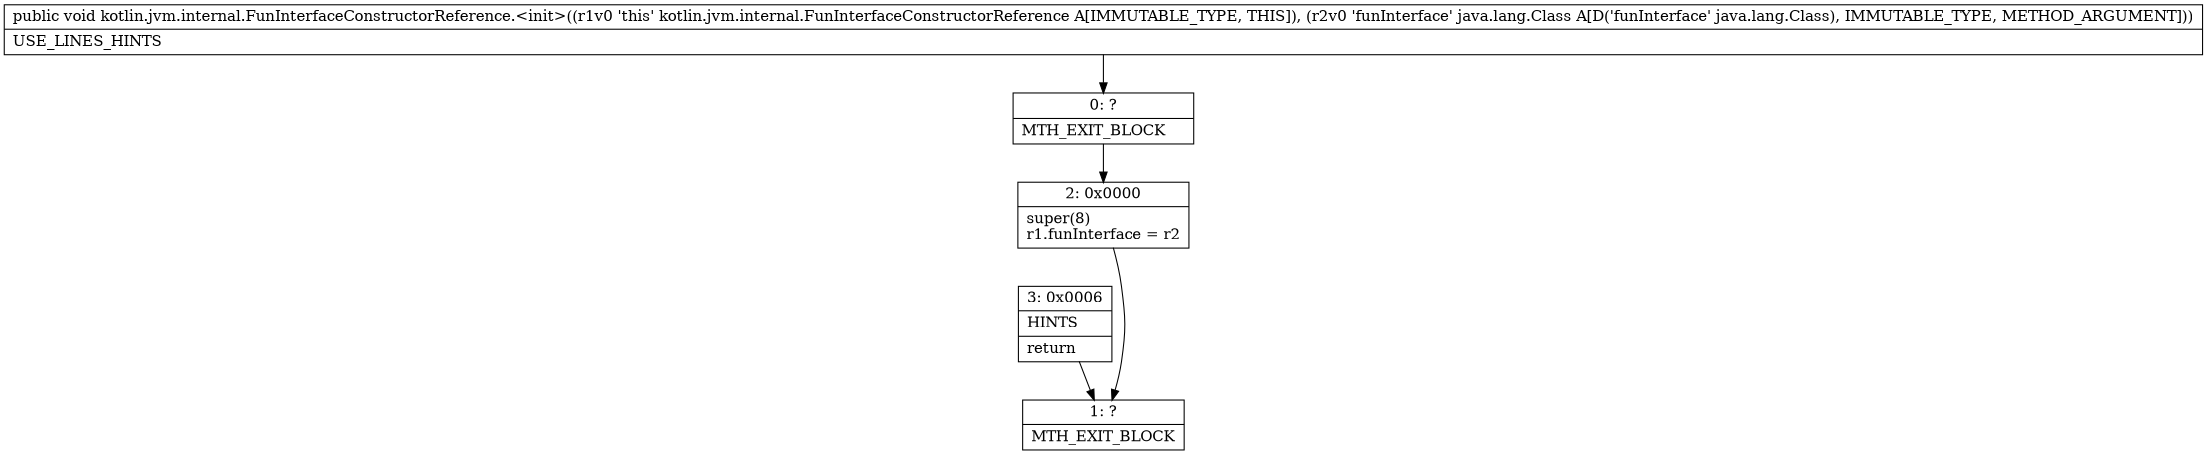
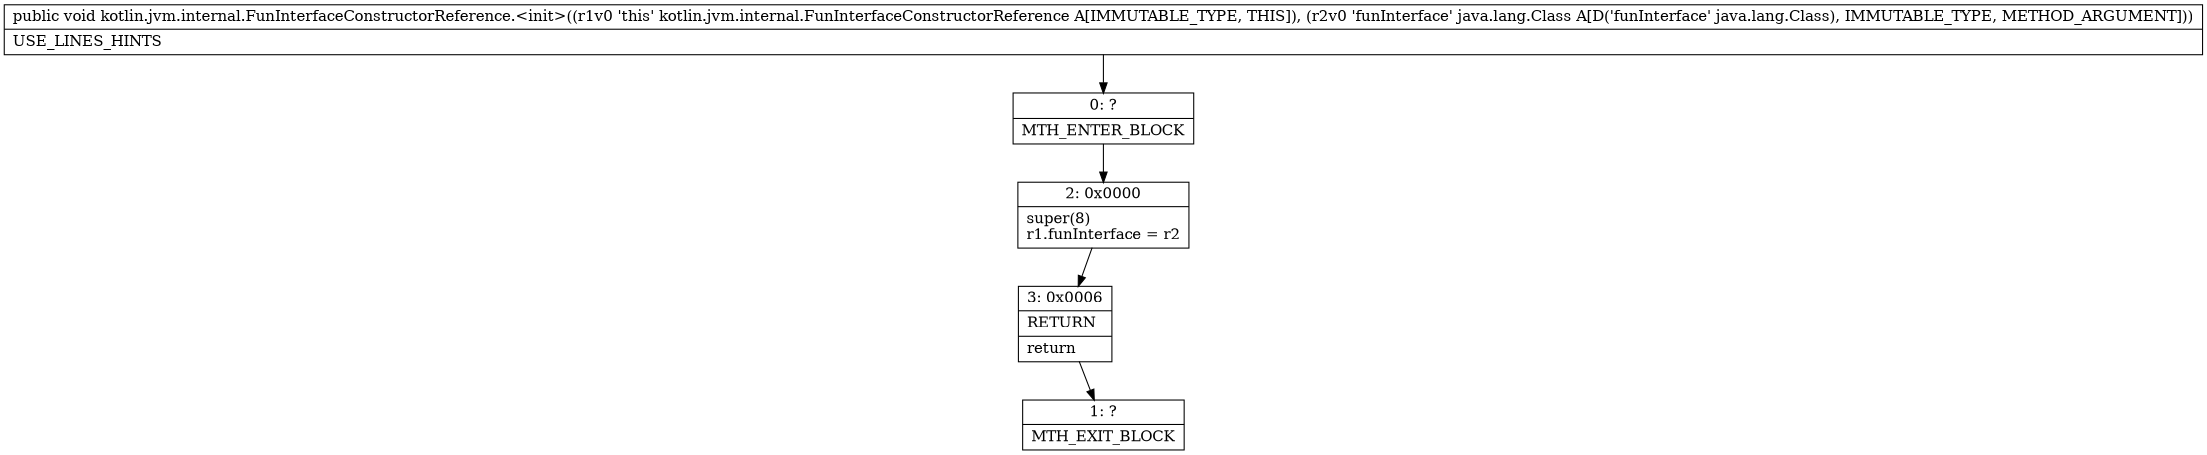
(1094, 131) -> (1103, 131)
(1125, 319) -> (1087, 262)
(1053, 323) -> (1061, 323)
